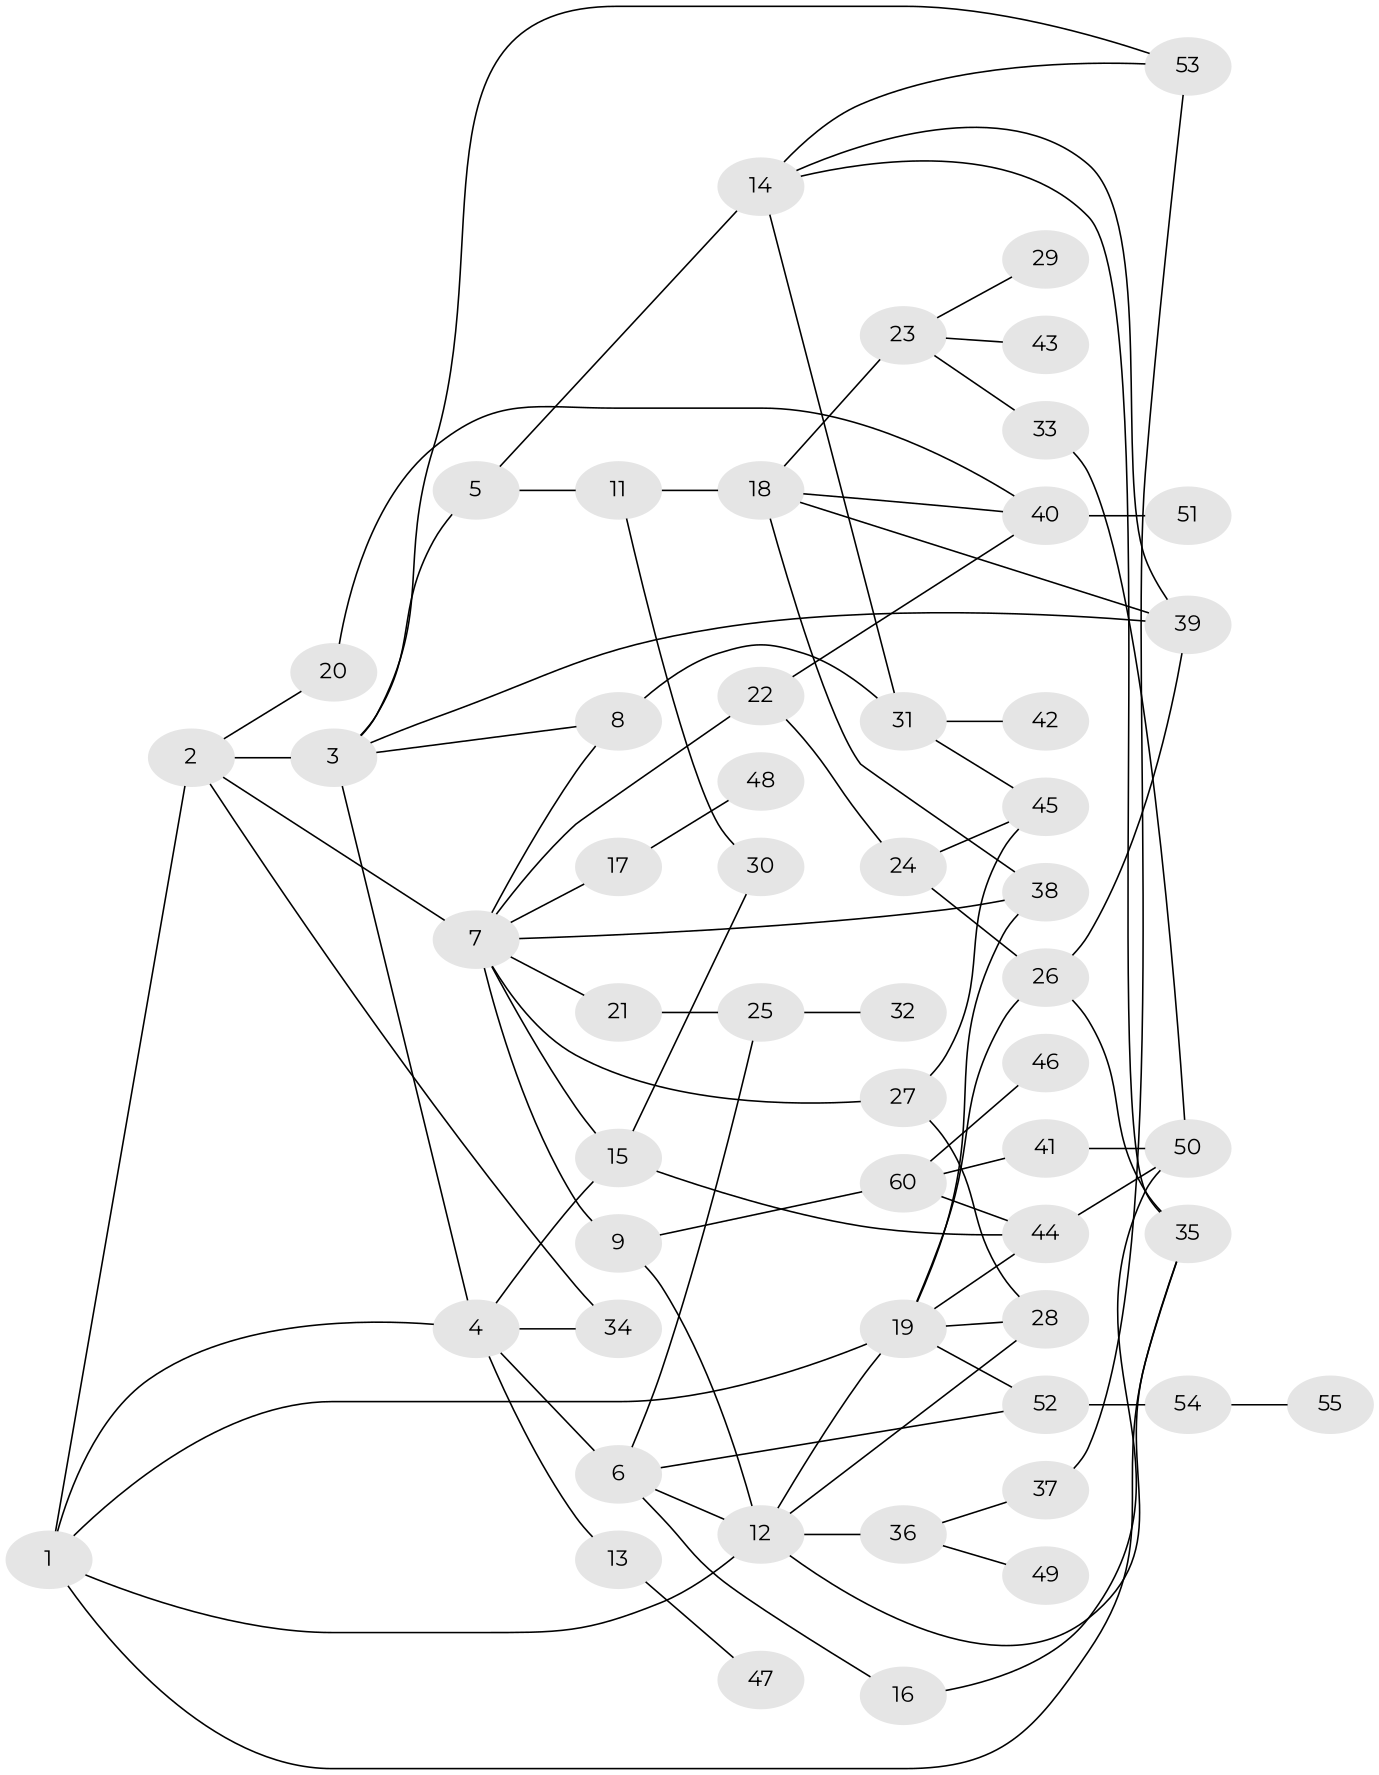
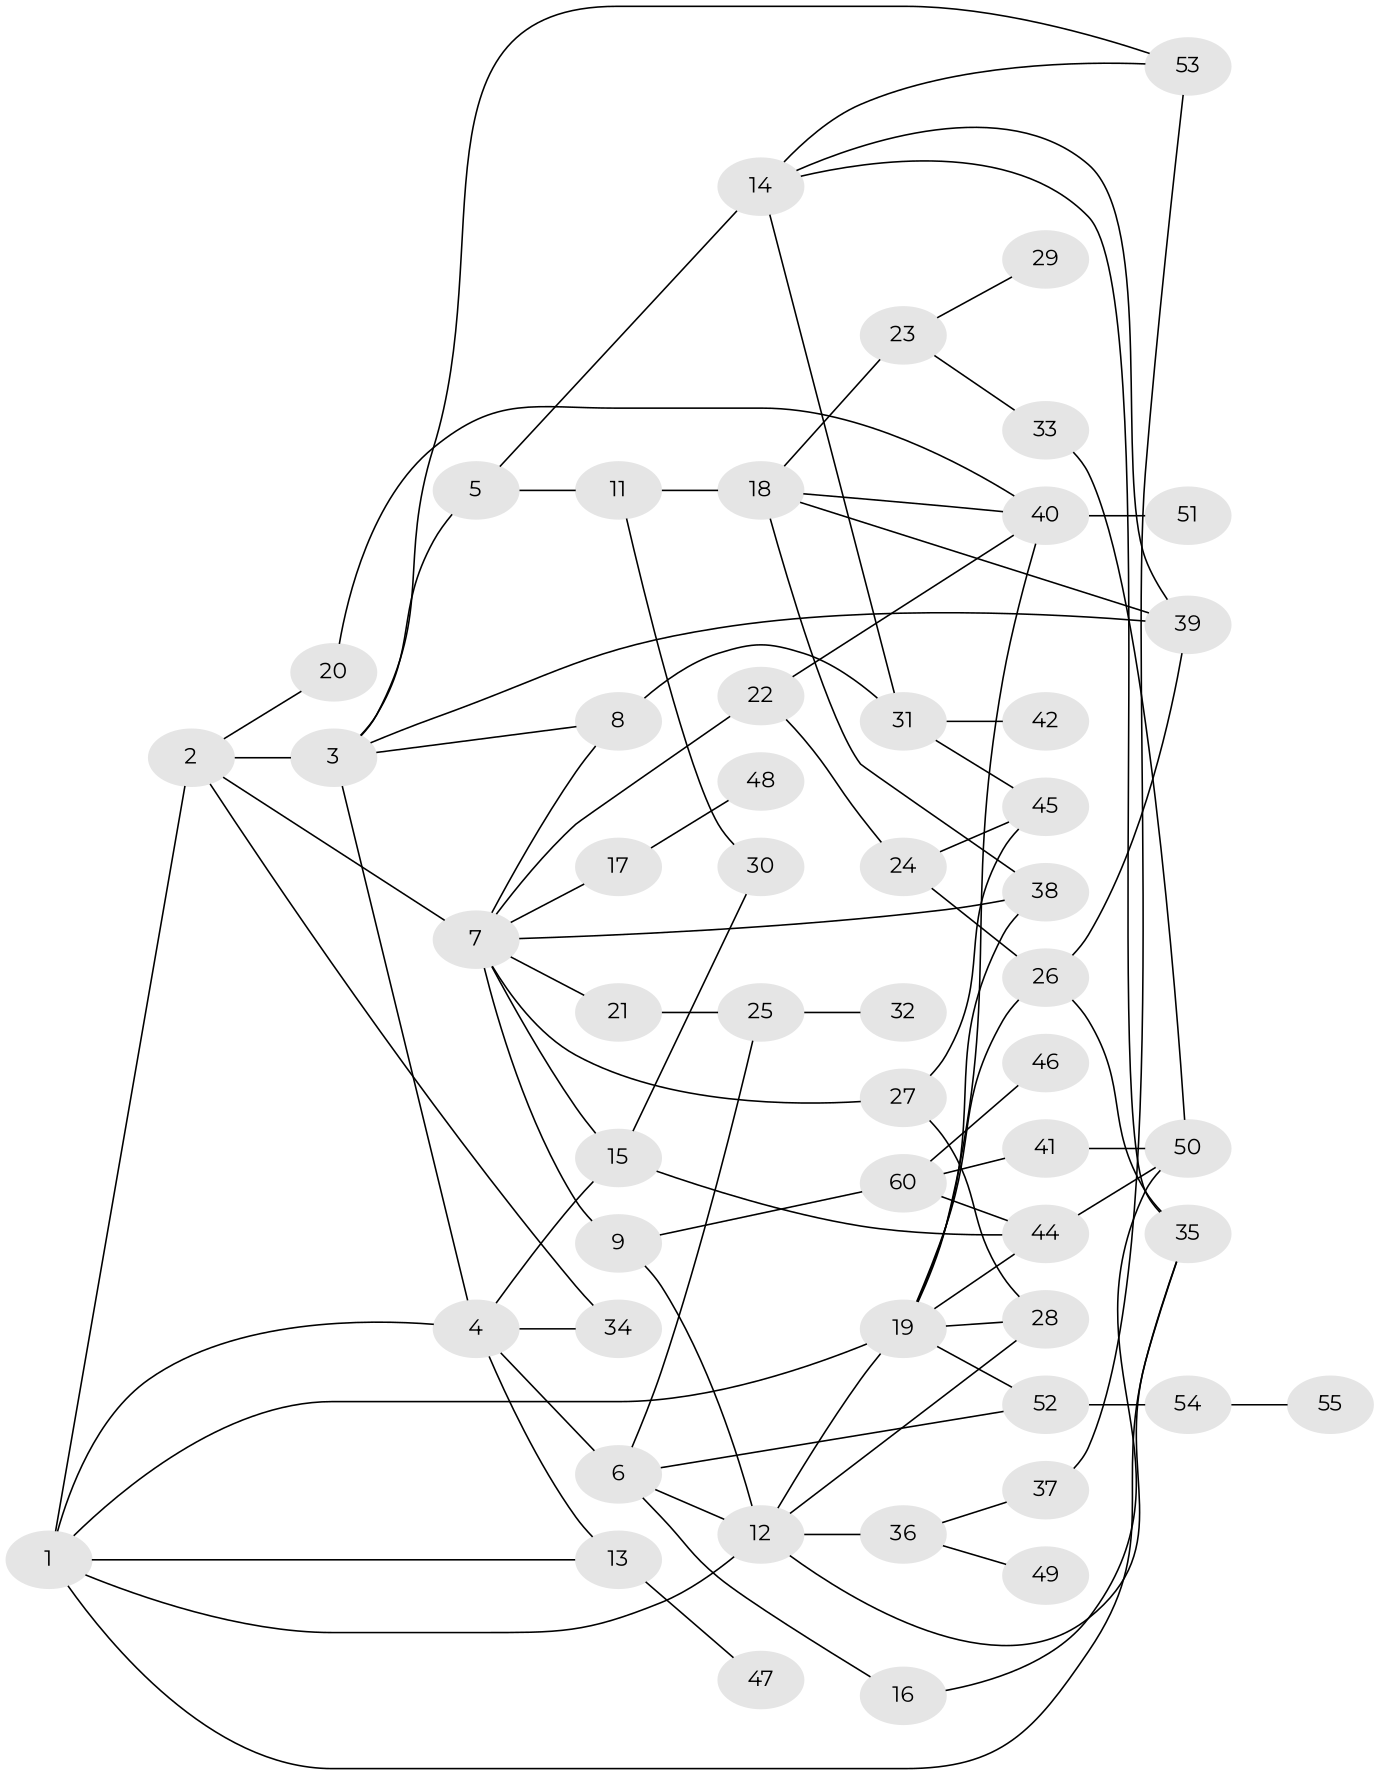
(1046, 345) -> none
none -> (983, 866)
none -> (333, 1560)
